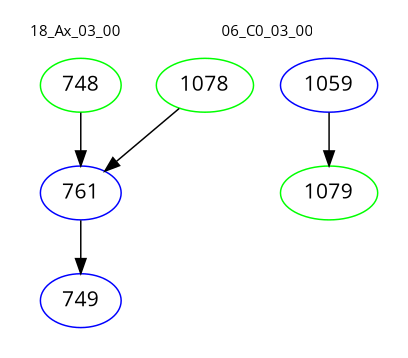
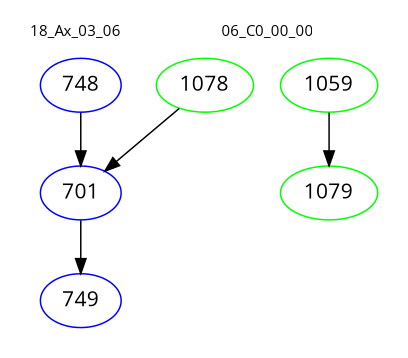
(76, 32) -> (76, 32)
(268, 32) -> (268, 32)
(81, 85) -> (81, 85)
(329, 85) -> (329, 85)
(81, 193) -> (81, 193)
